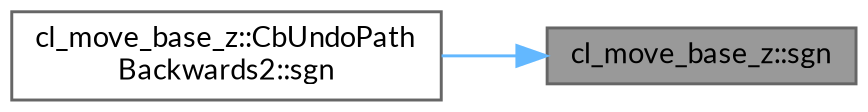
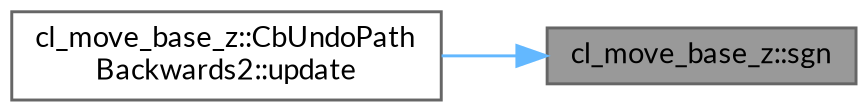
(227, 56) -> (227, 56)
